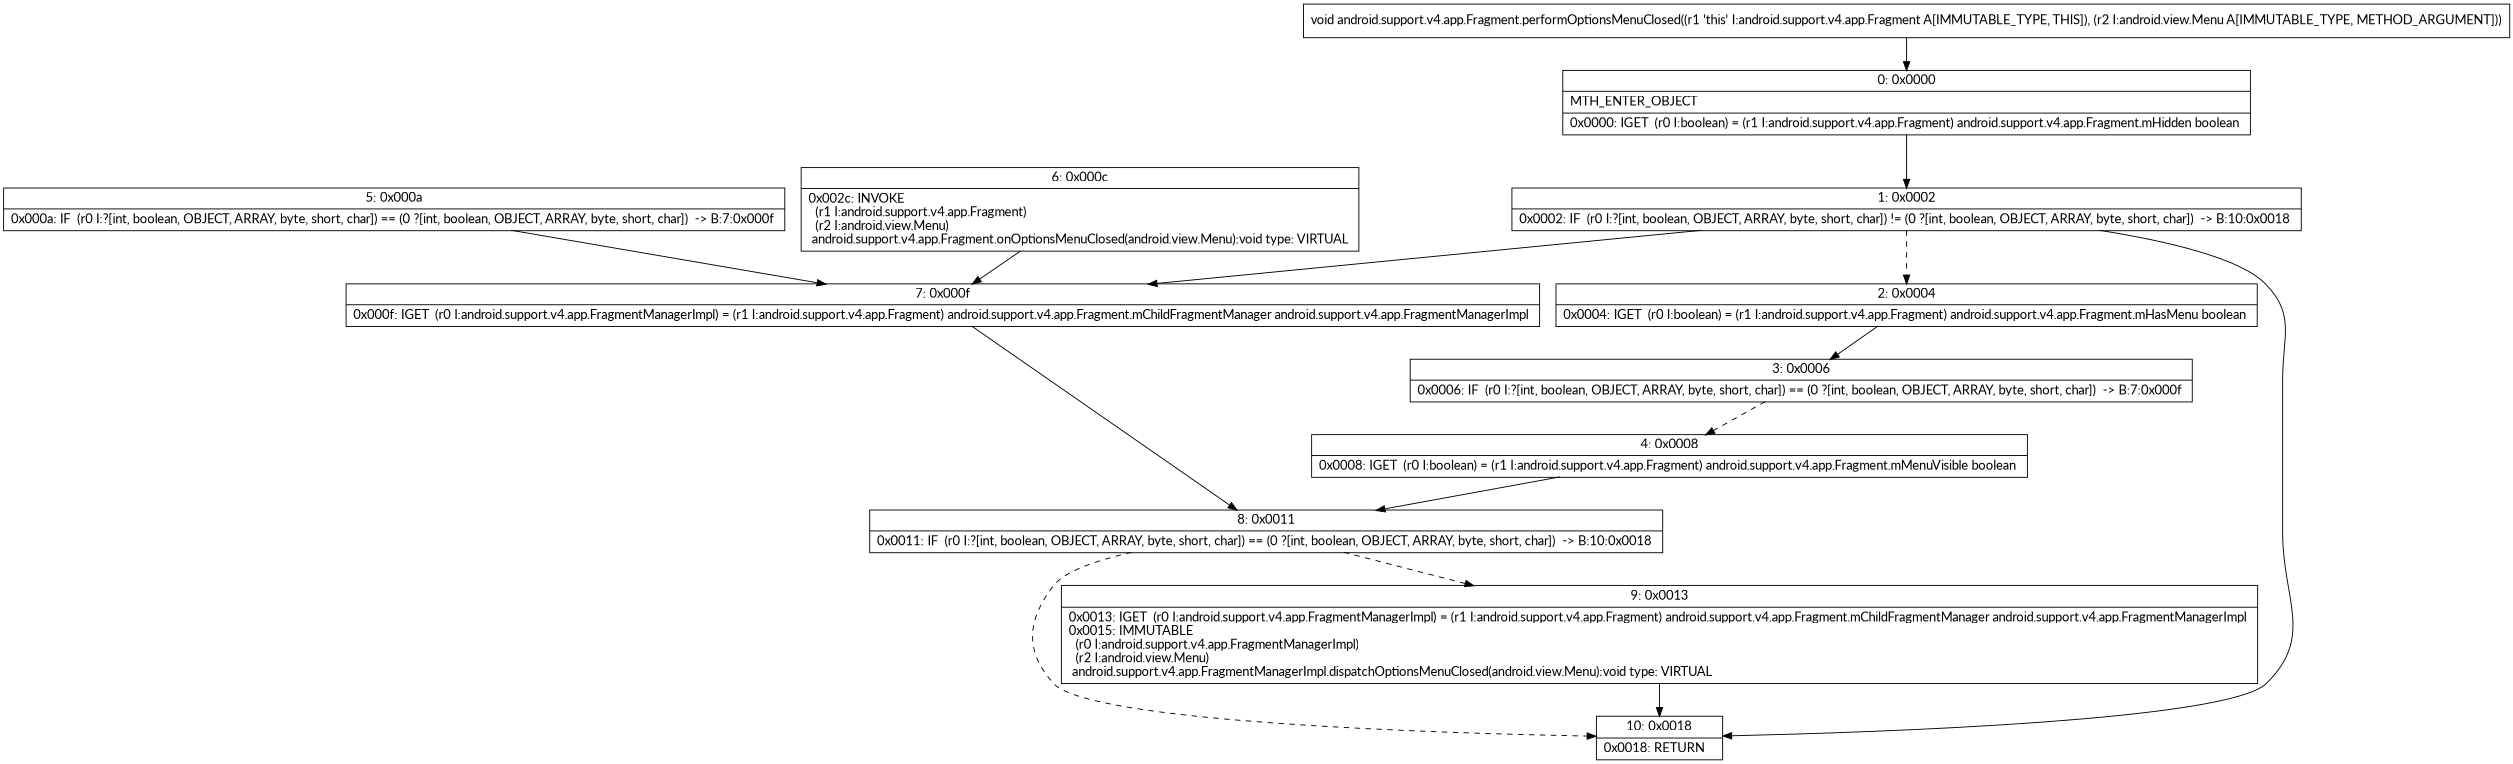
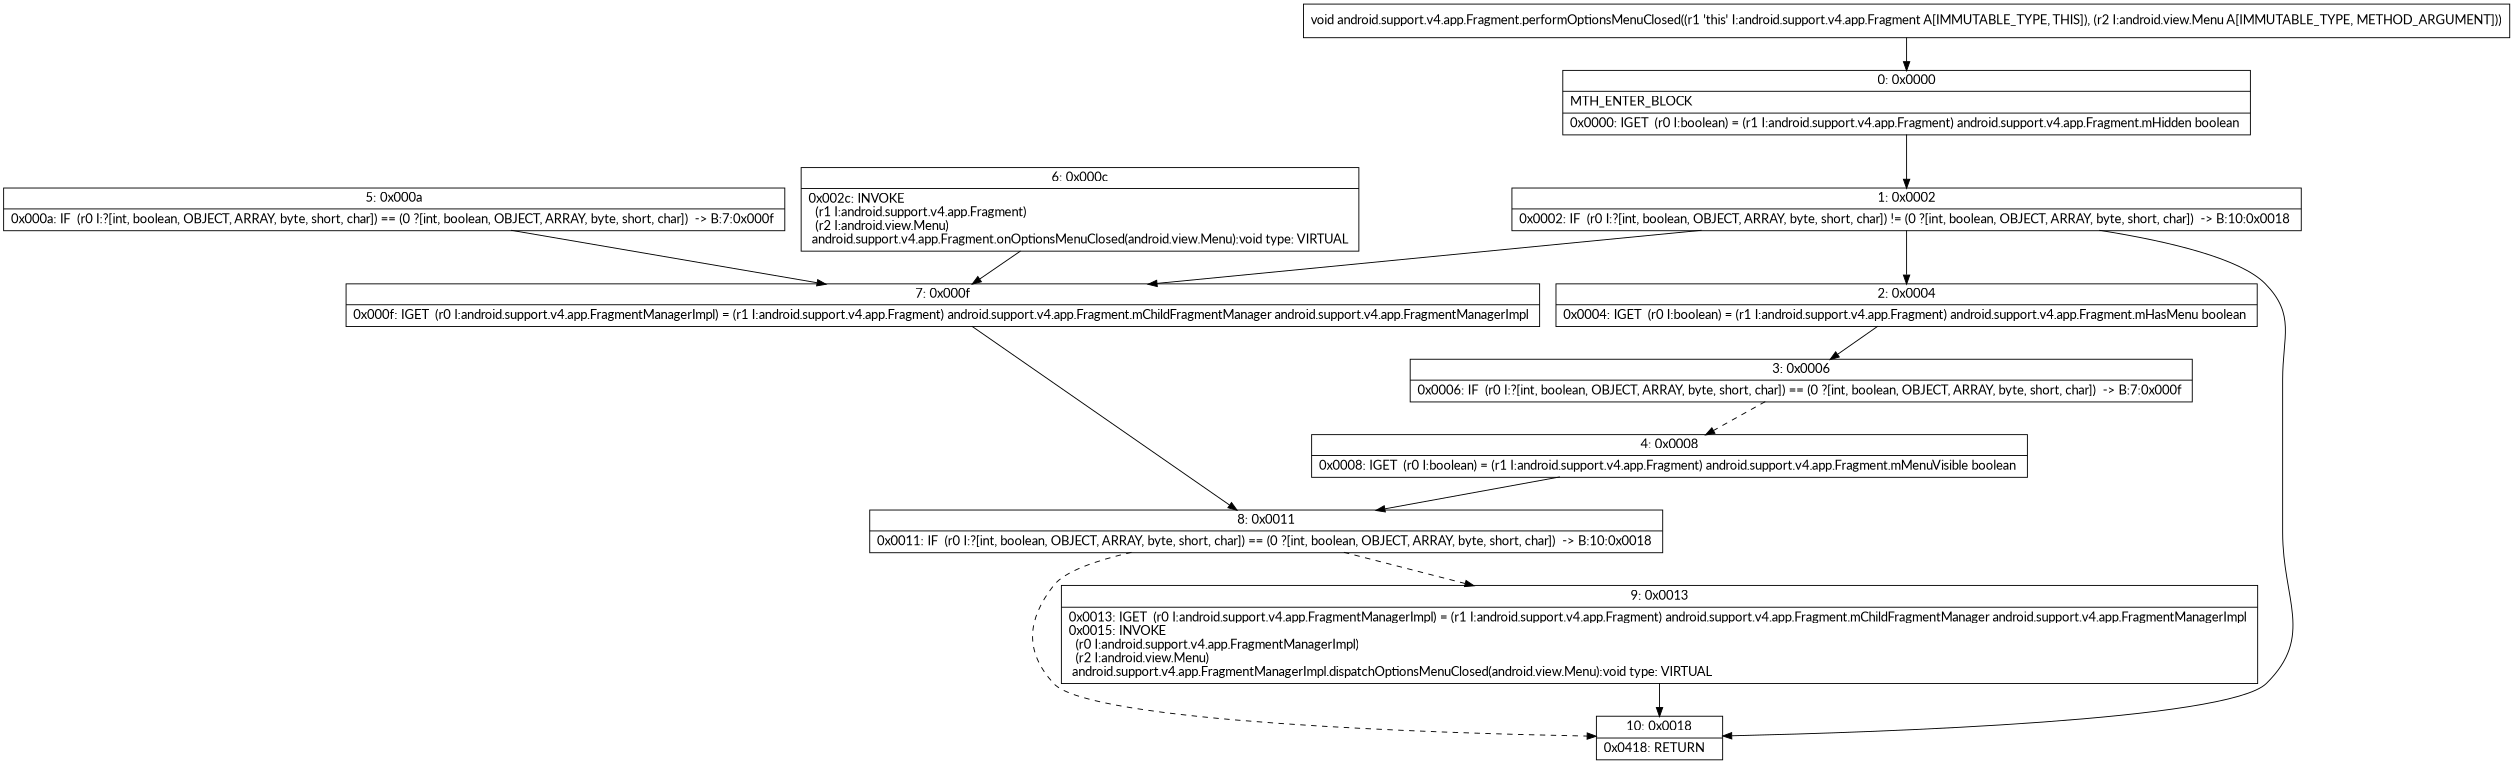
(1634, 102) -> (1631, 102)
(1907, 253) -> (1907, 253)
(1135, 631) -> (1121, 631)
(1660, 748) -> (1660, 748)
